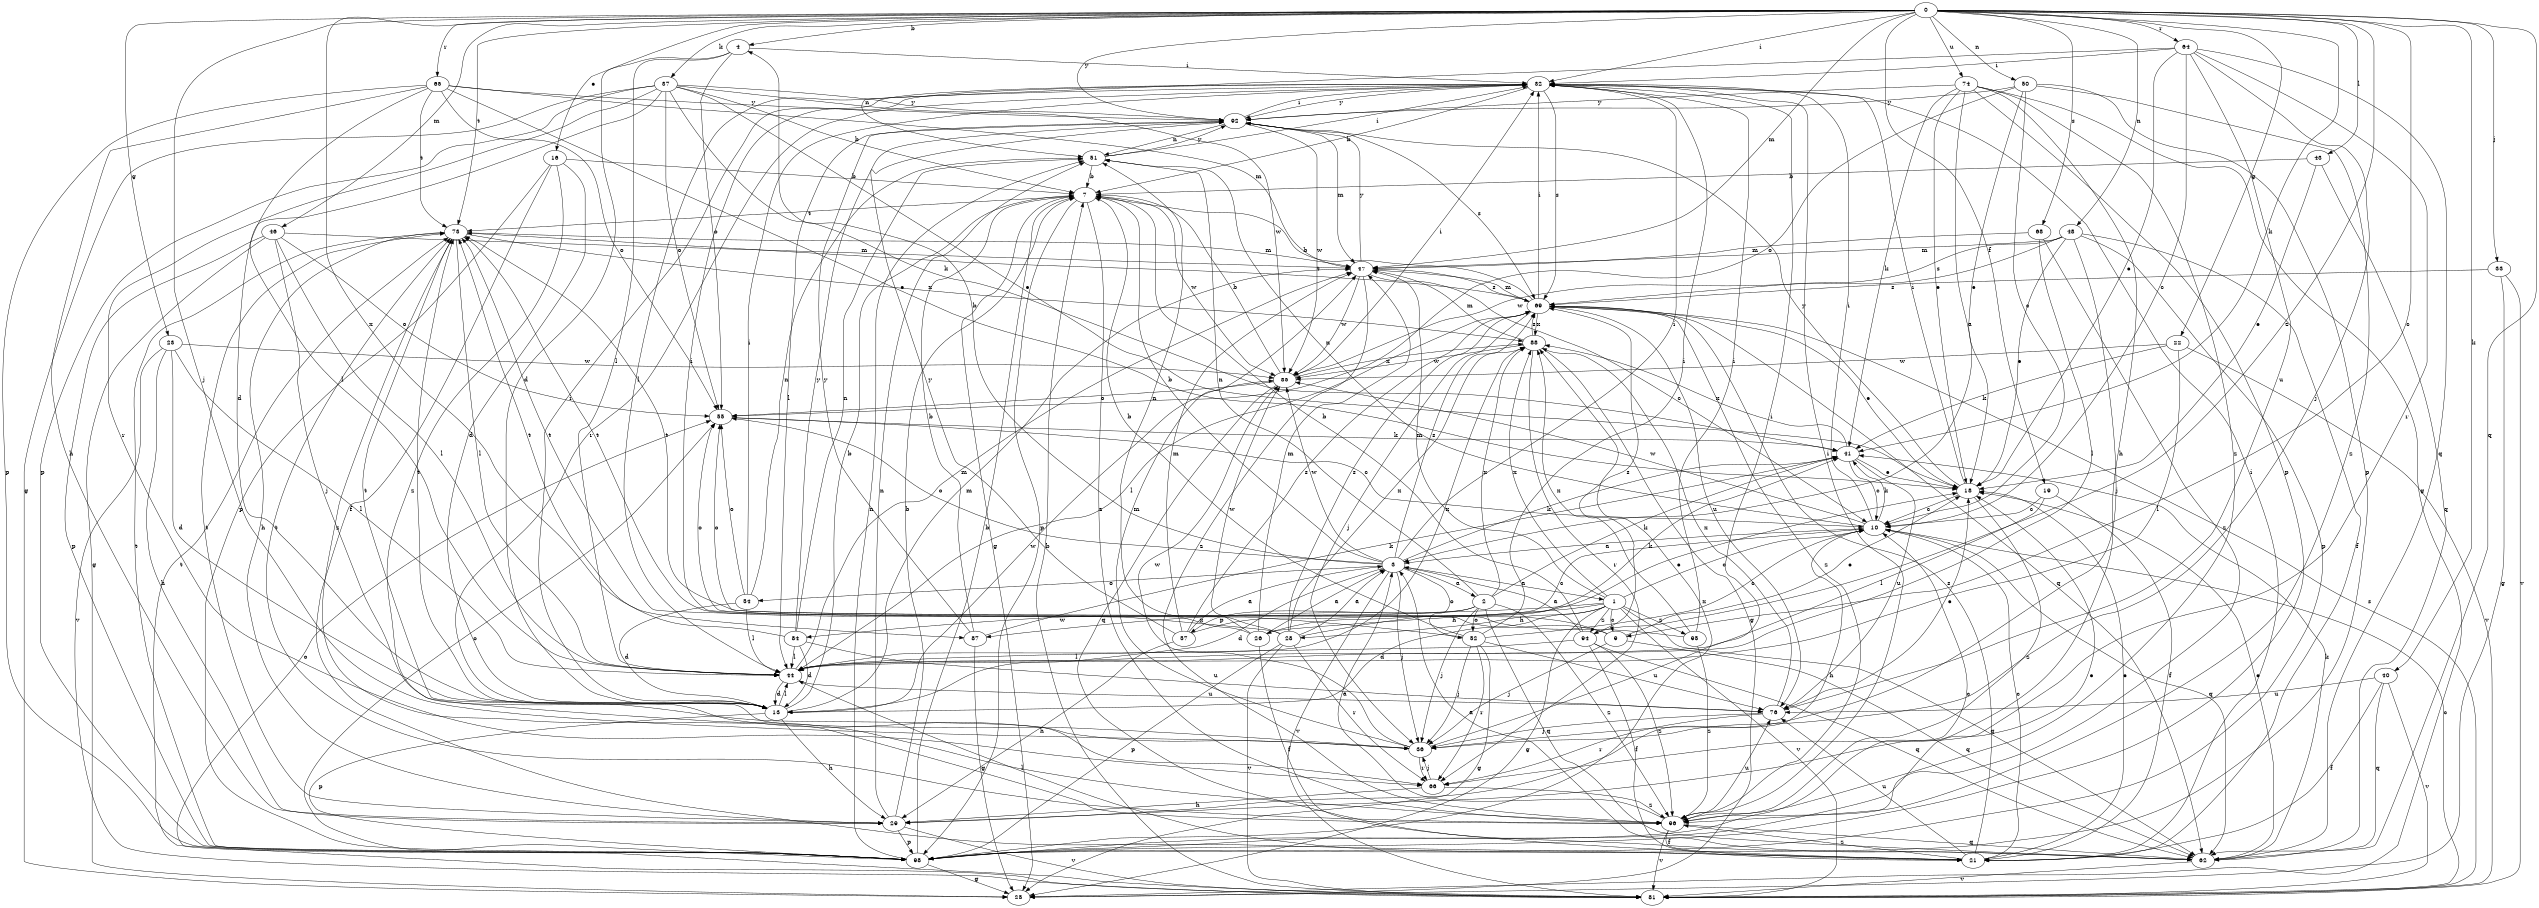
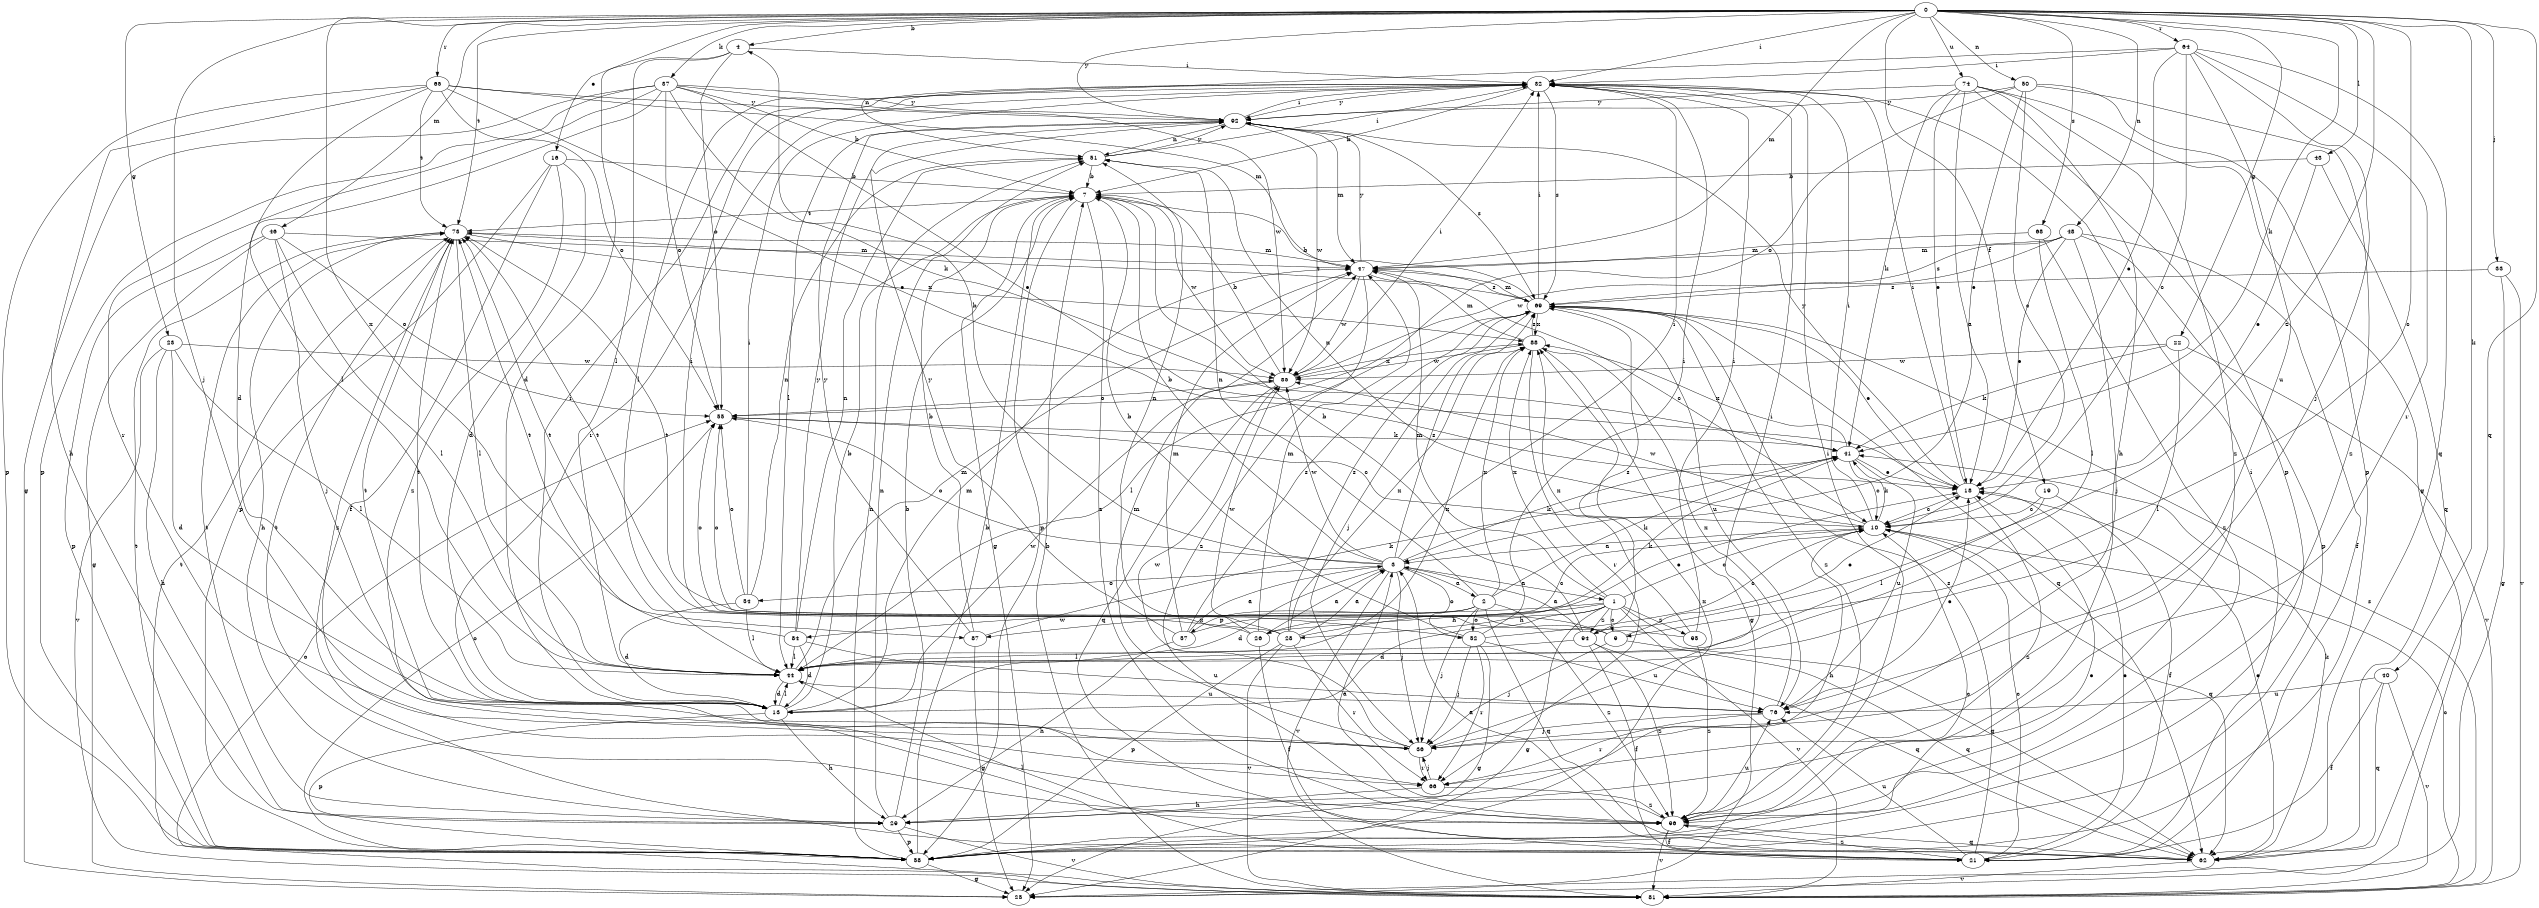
(917, 861) -> (917, 861)
